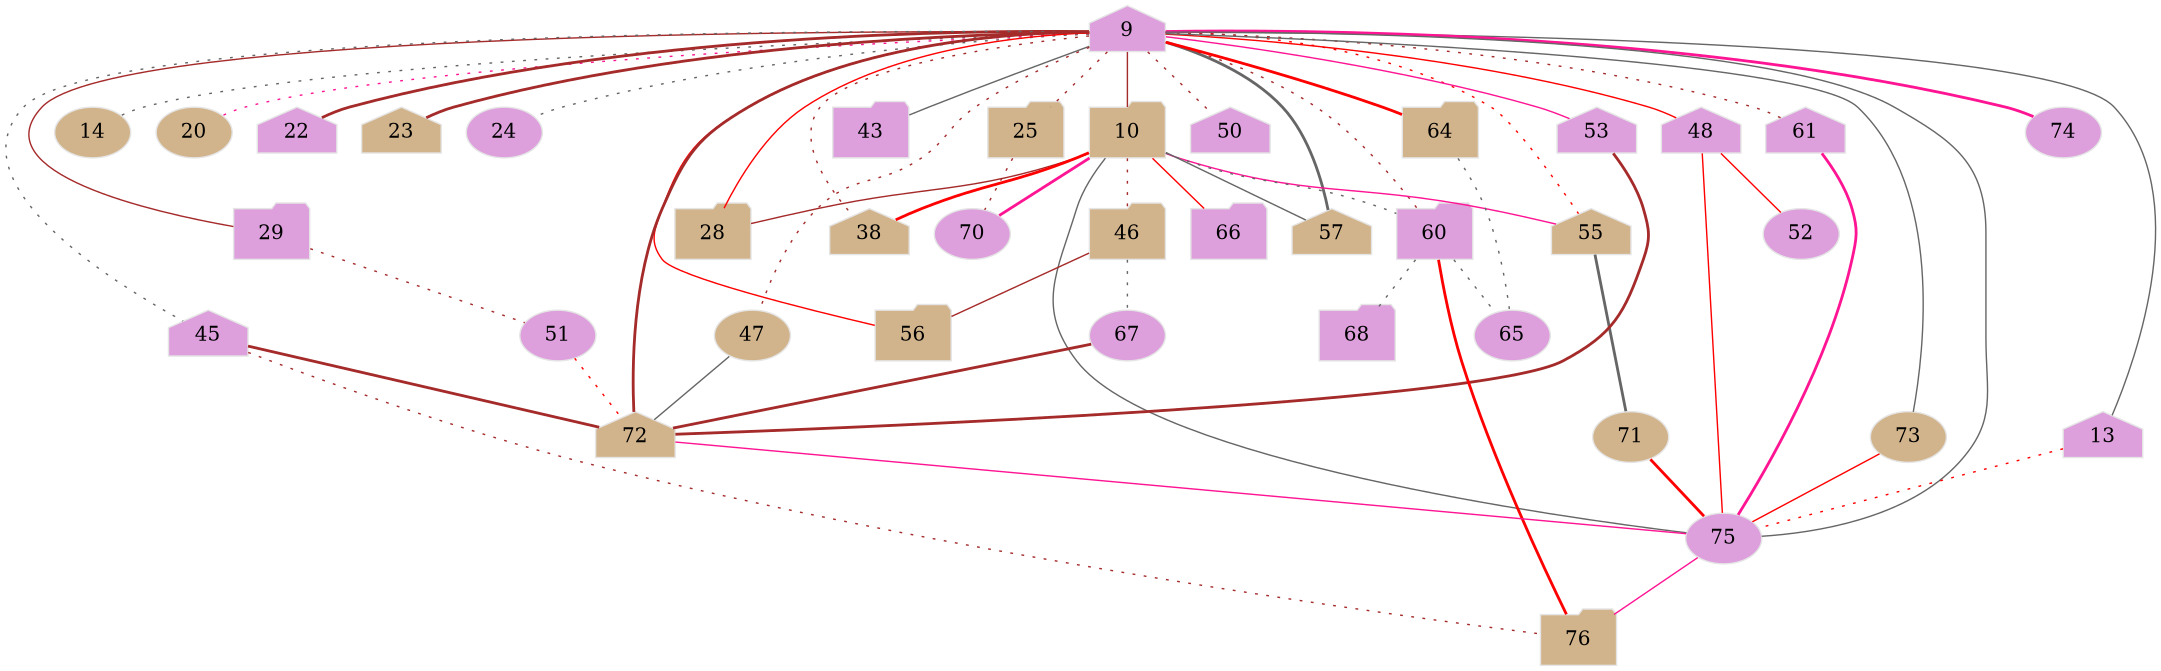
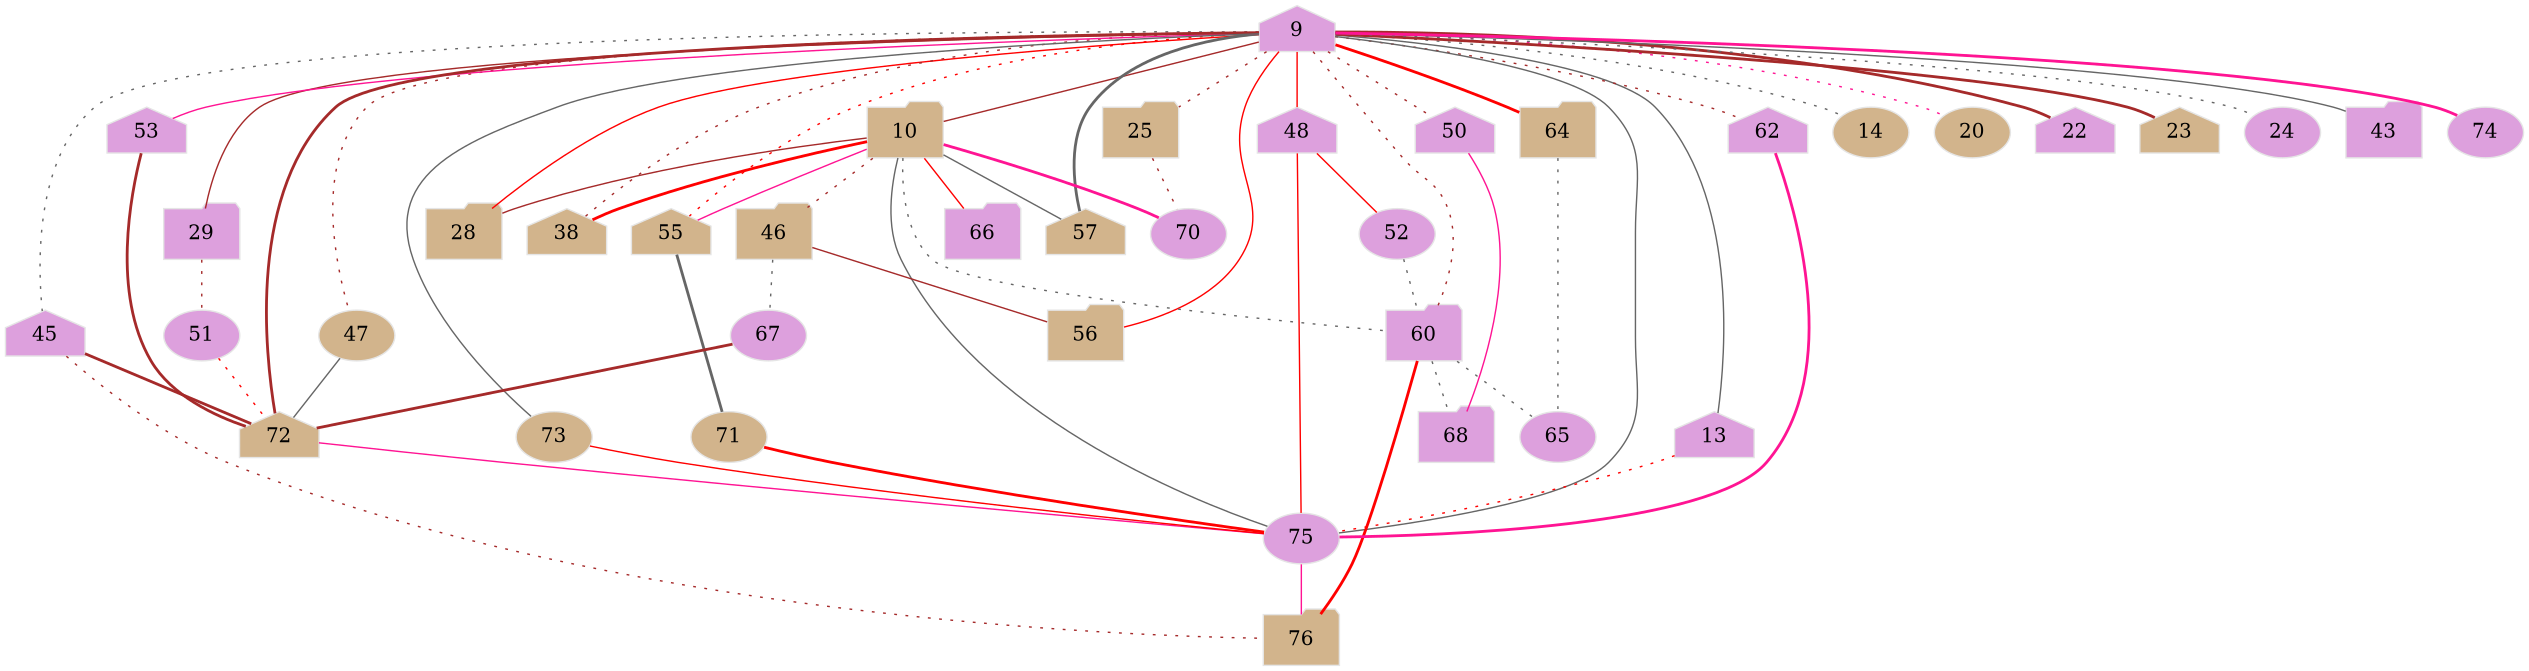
(1805, 133) -> (1768, 133)
none -> (1499, 281)
none -> (1411, 285)
